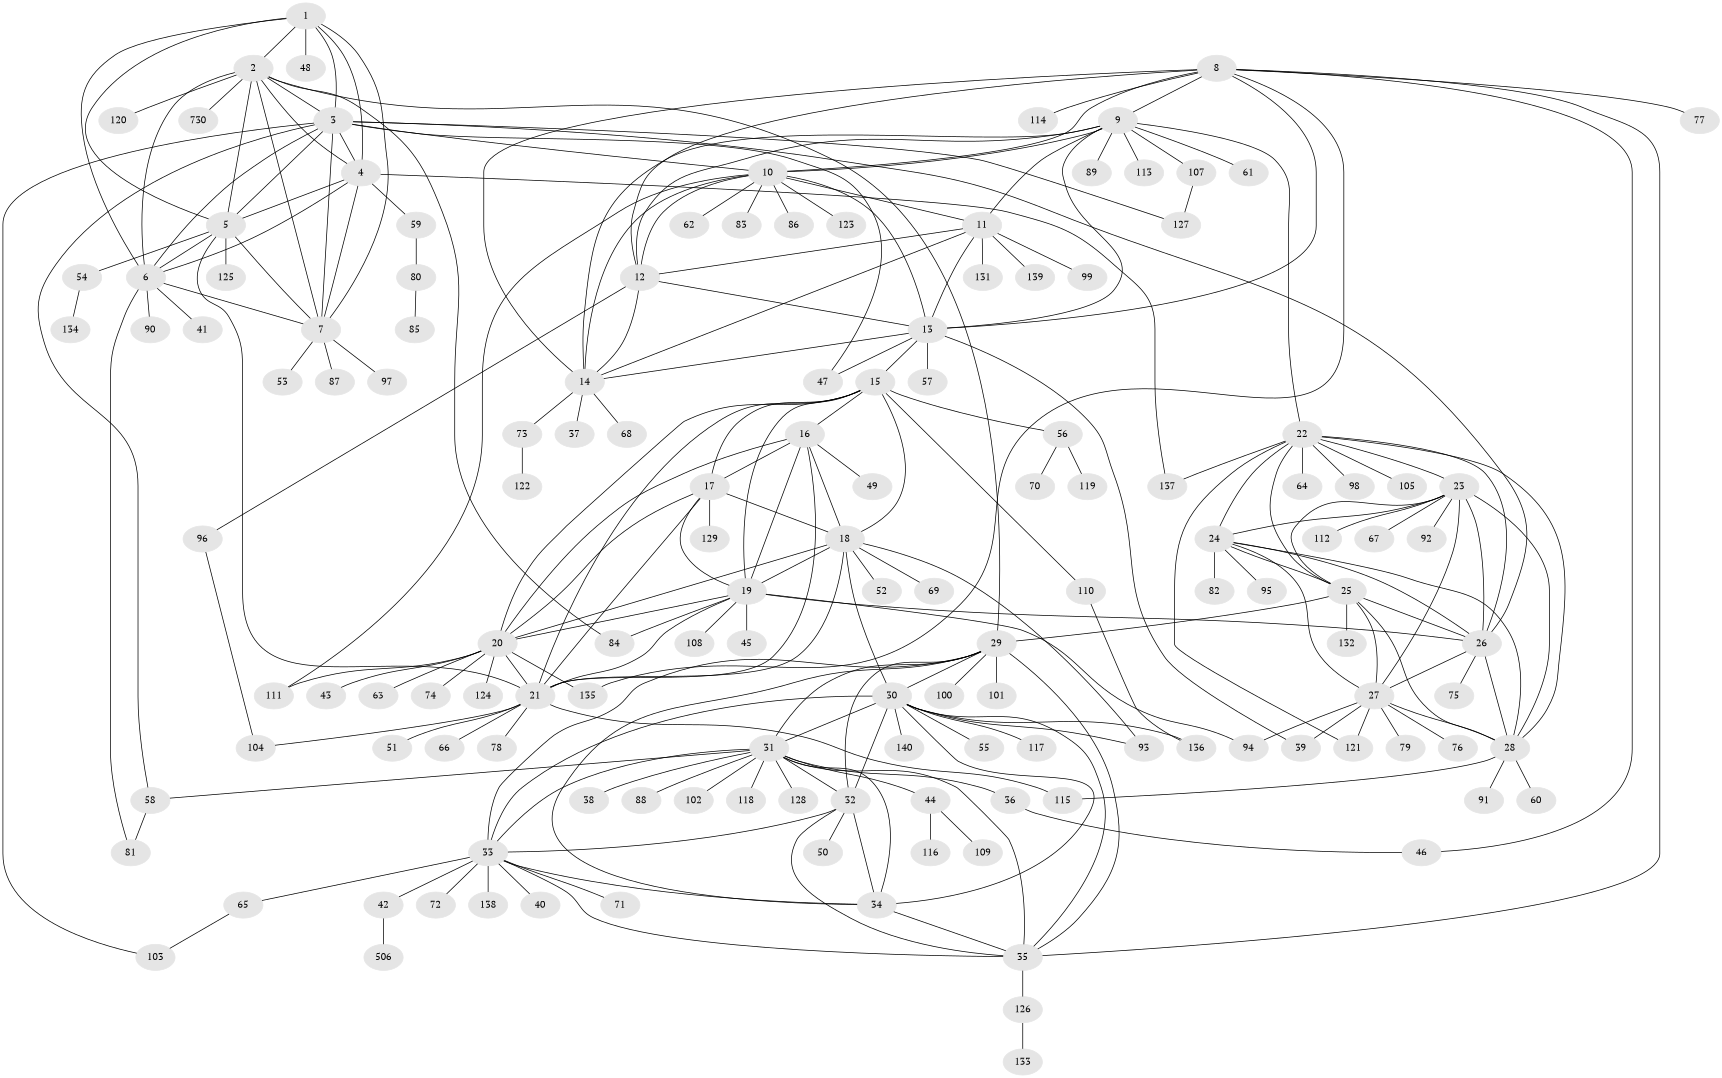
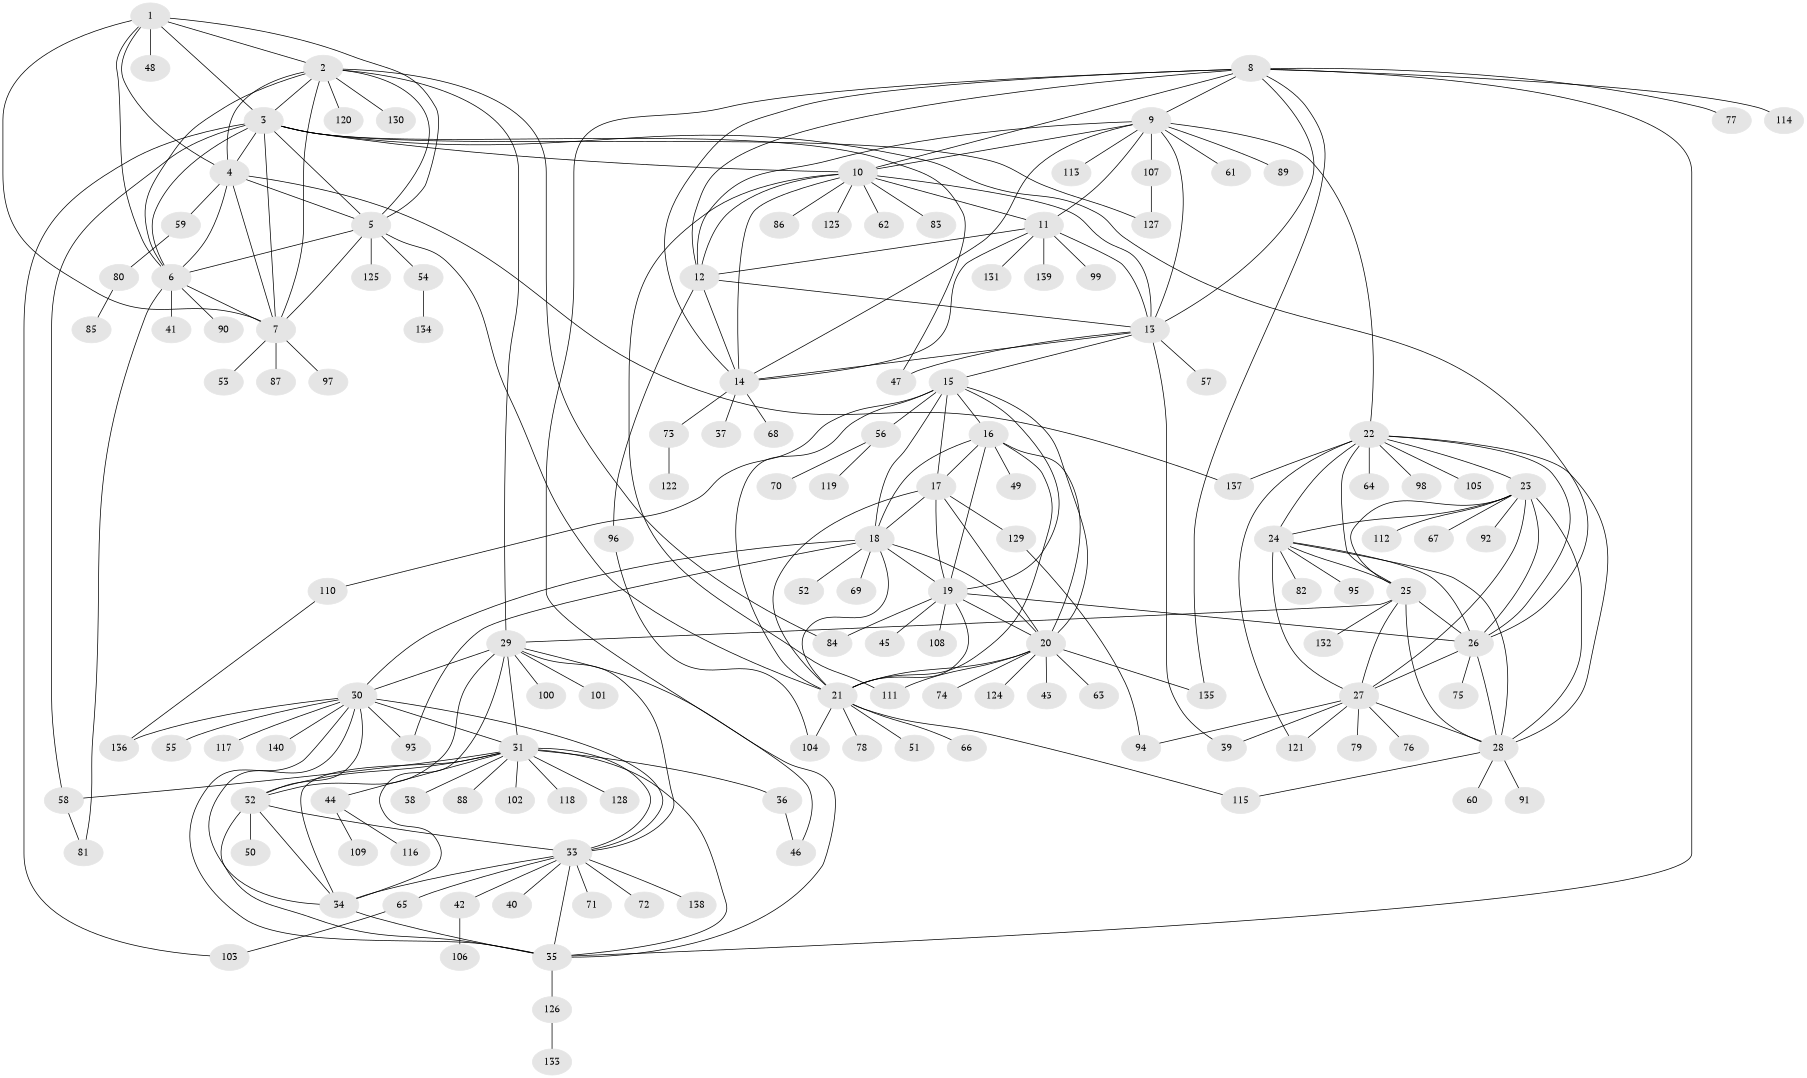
(198, 121) -> (396, 121)
(1014, 628) -> (1097, 635)
(384, 957) -> (460, 957)
